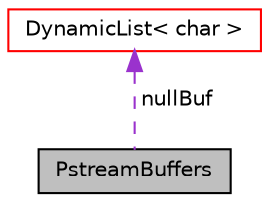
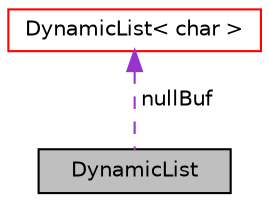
(135, 171) -> (135, 171)
